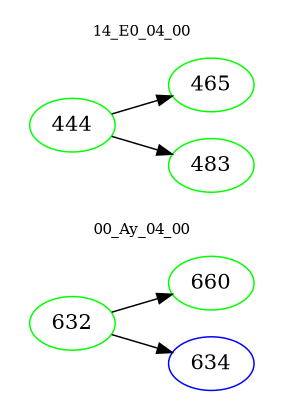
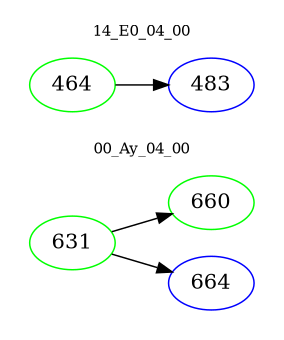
(211, 85) -> none
(72, 125) -> (72, 85)
(211, 165) -> (211, 85)
(72, 323) -> (72, 243)
(211, 364) -> (211, 283)
